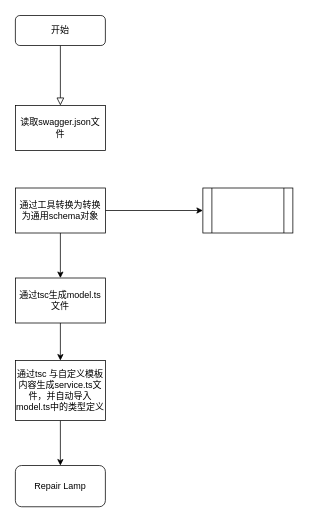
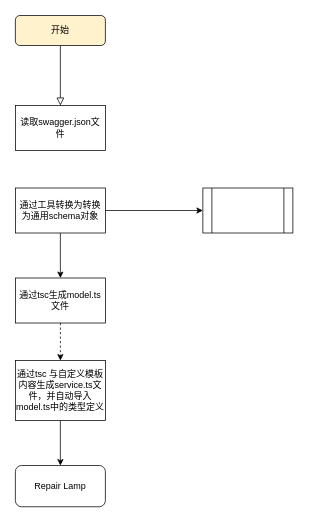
(60, 30) -> (60, 30)
(60, 338) -> (60, 338)
